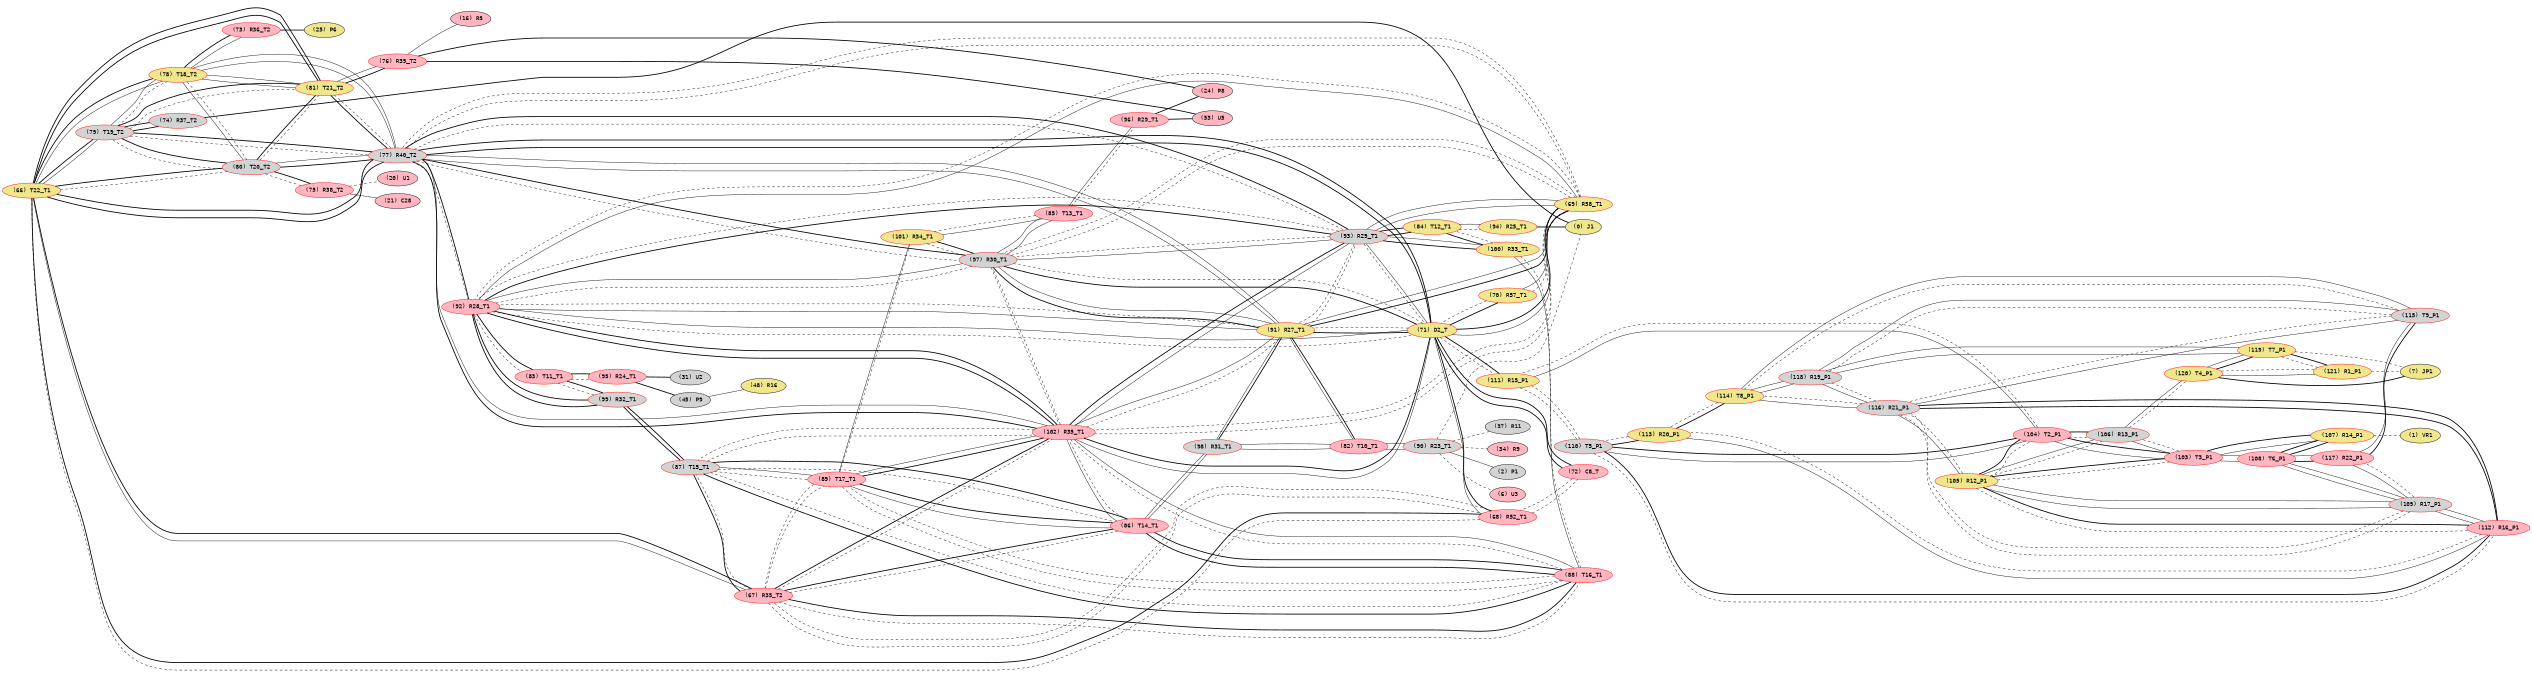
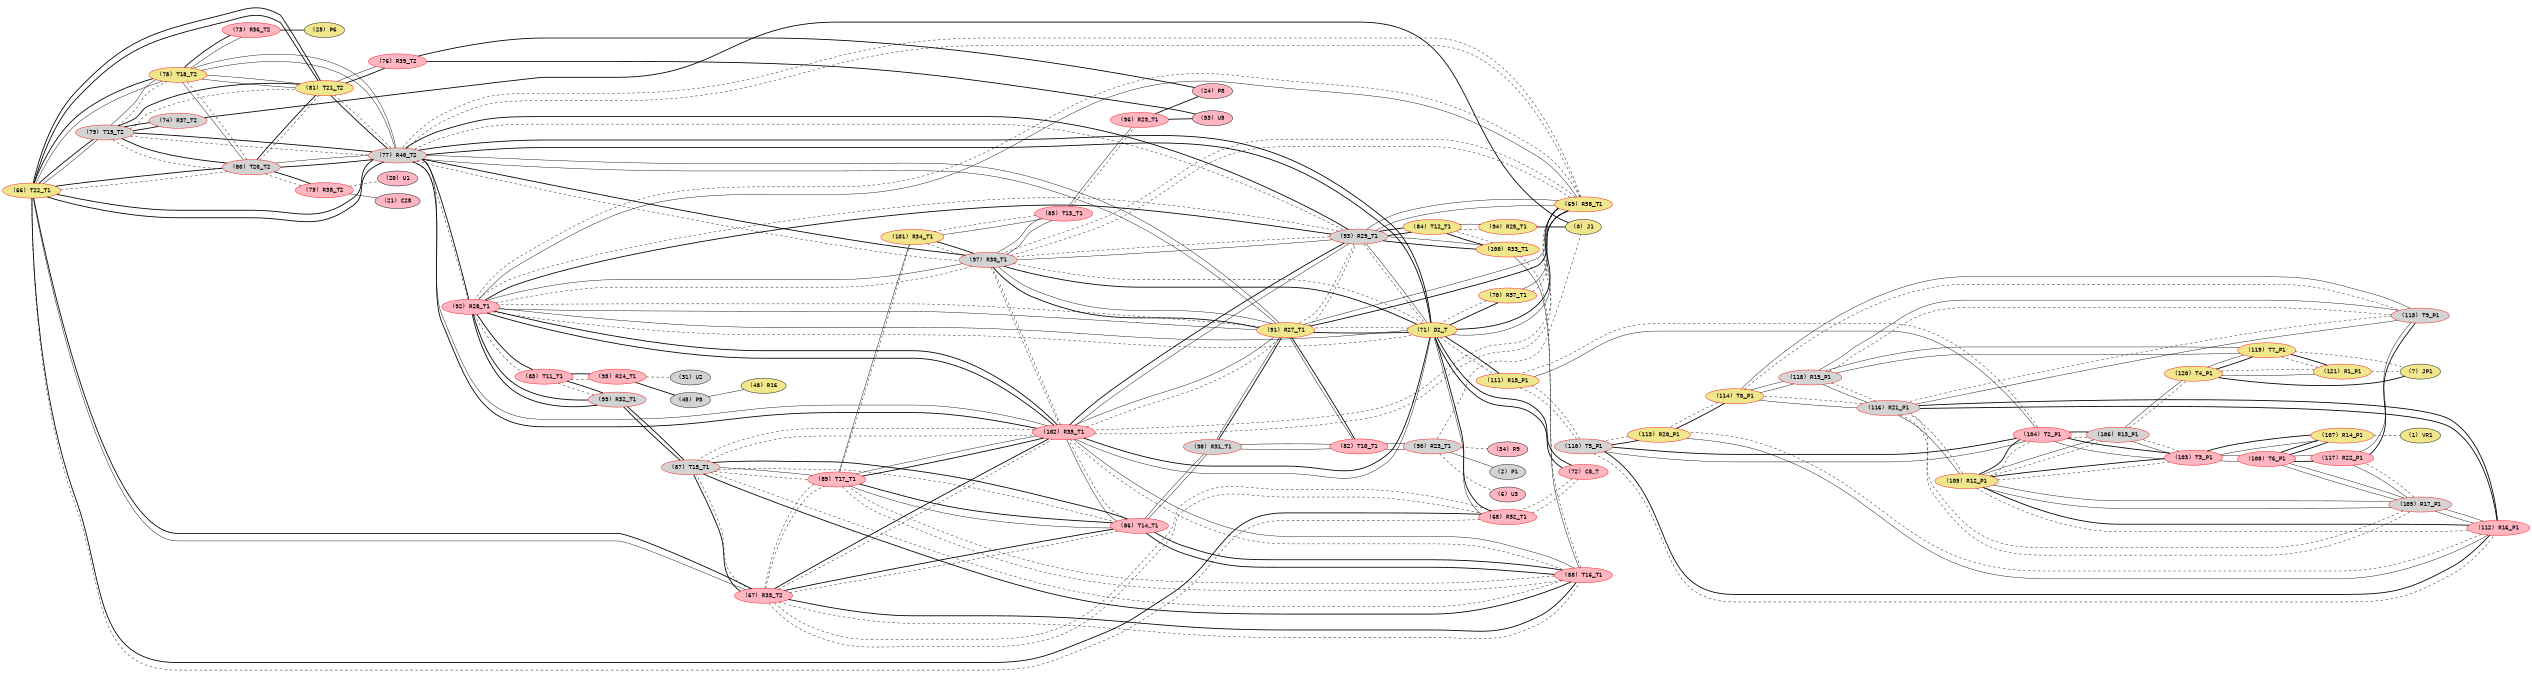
(471, 19) -> none
(658, 377) -> (658, 377)
(1508, 427) -> none
